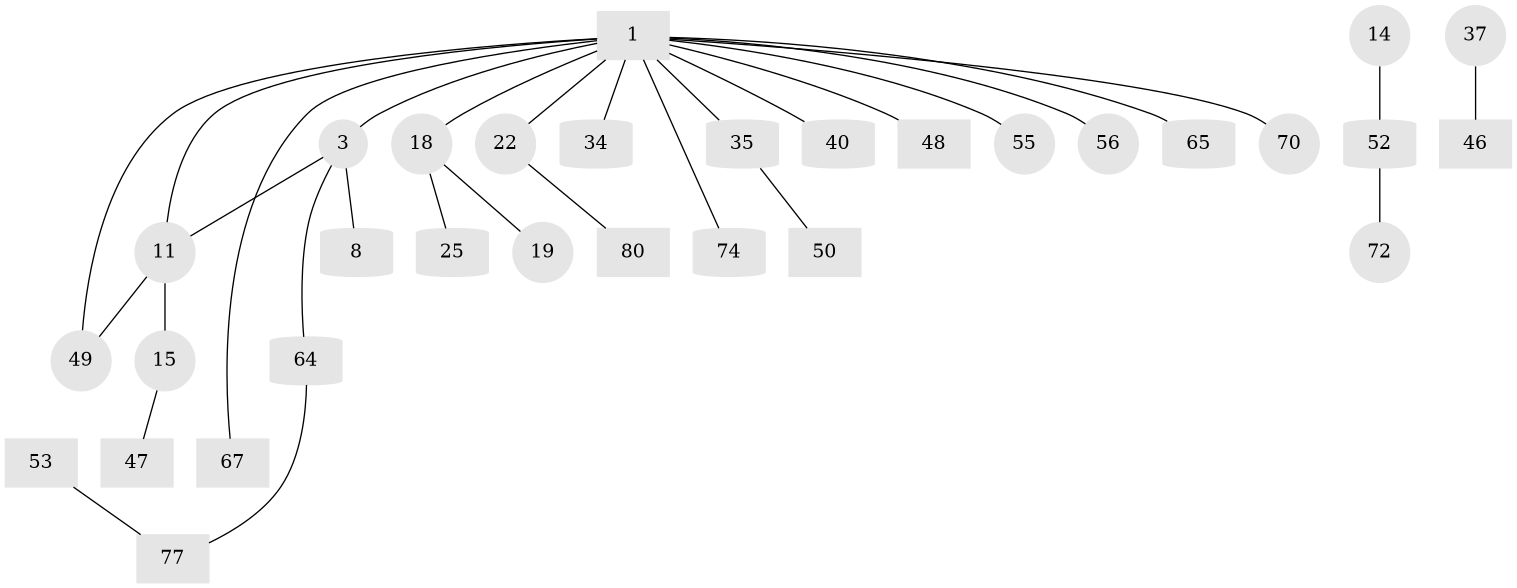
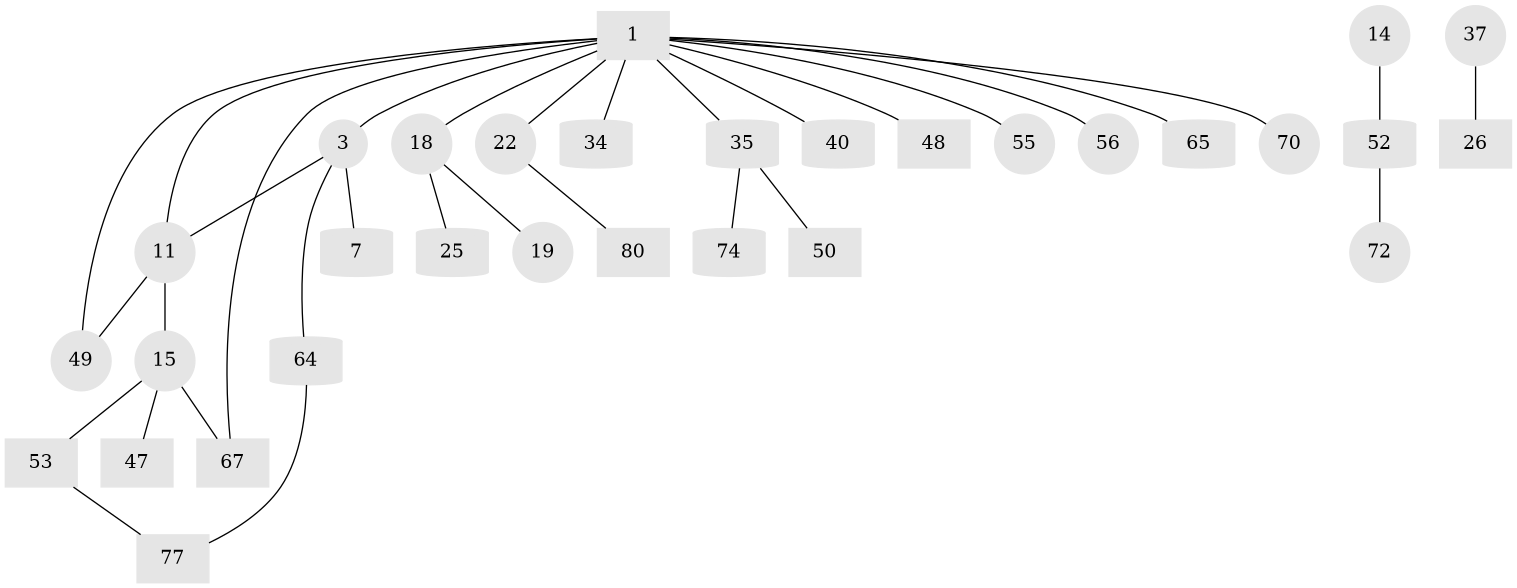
(681, 144) -> (736, 198)
(1476, 144) -> (1476, 144)
(357, 252) -> (357, 252)
none -> (106, 410)
none -> (199, 413)
